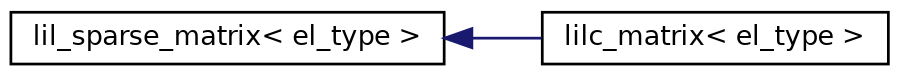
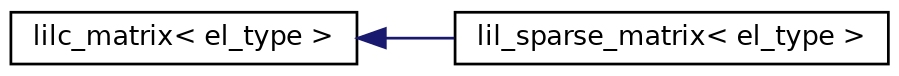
(507, 38) -> (420, 38)
